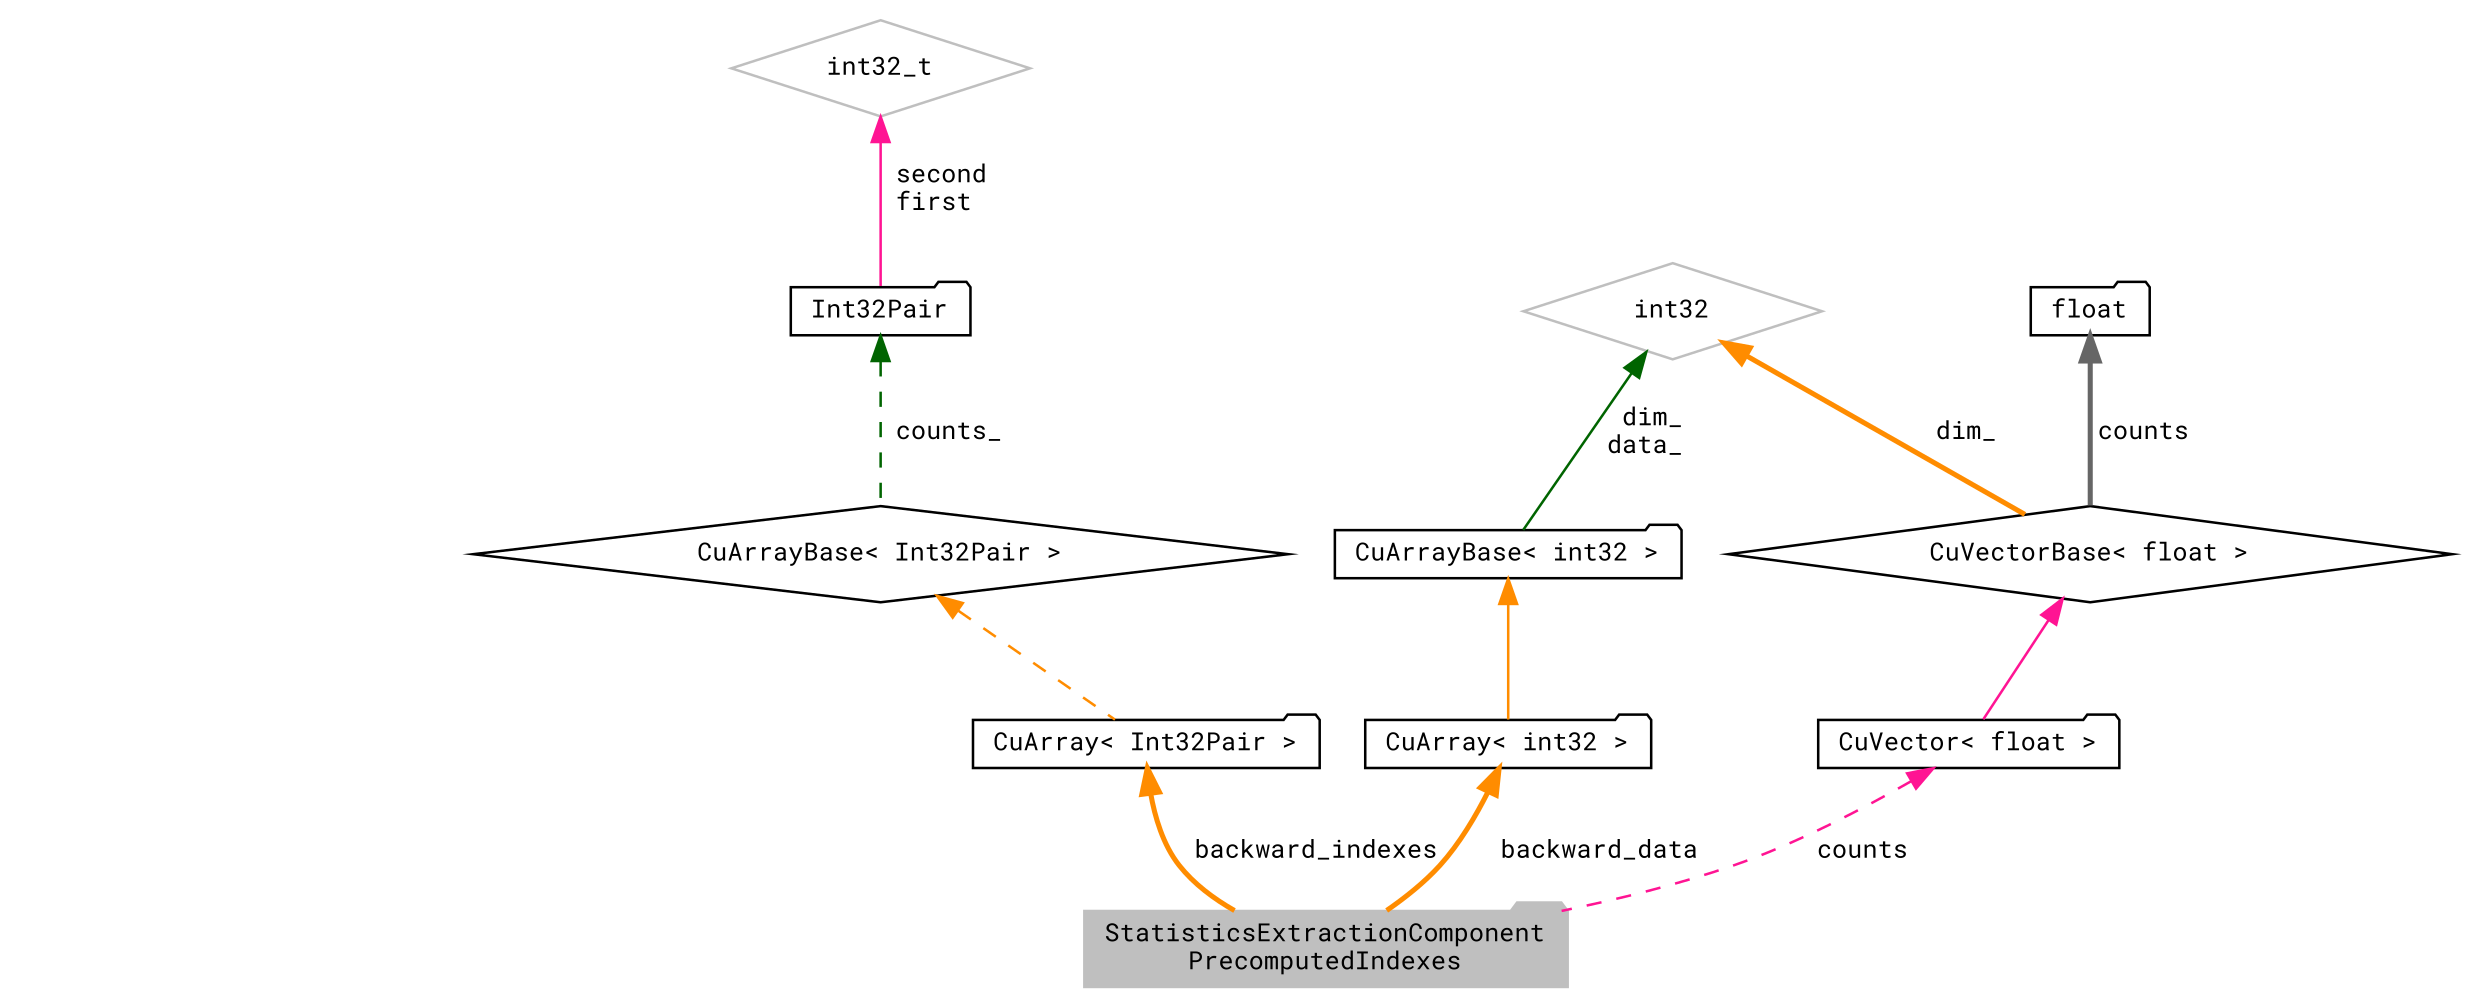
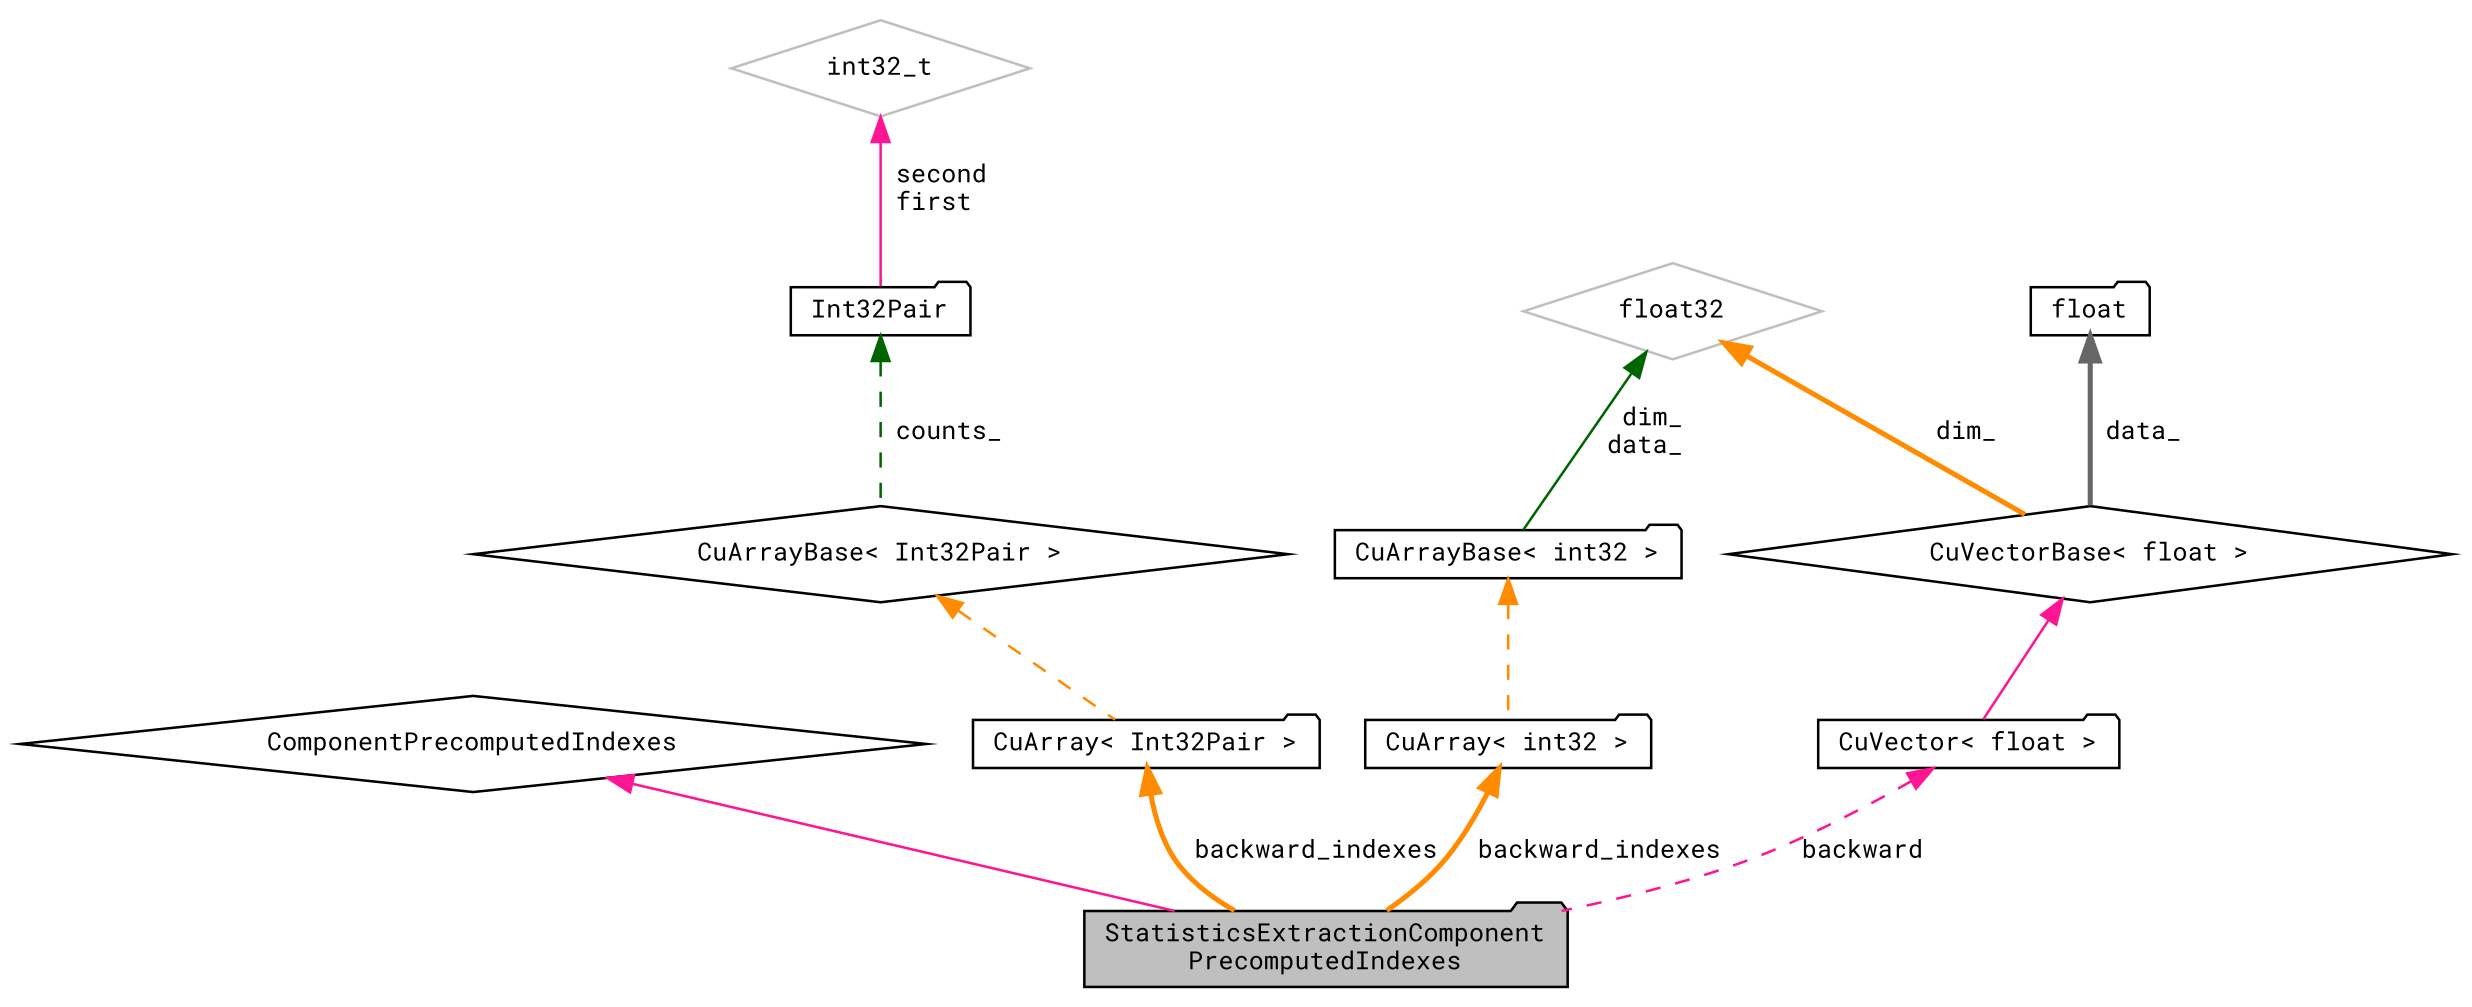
(1673, 311) -> (1673, 311)
(2137, 433) -> (2137, 433)
(1508, 662) -> (1508, 662)
none -> (473, 744)
(1593, 852) -> (1593, 852)
(1856, 852) -> (1856, 852)
(1326, 949) -> (1326, 949)
